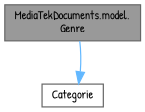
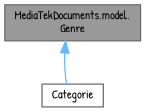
(81, 56) -> (65, 69)
